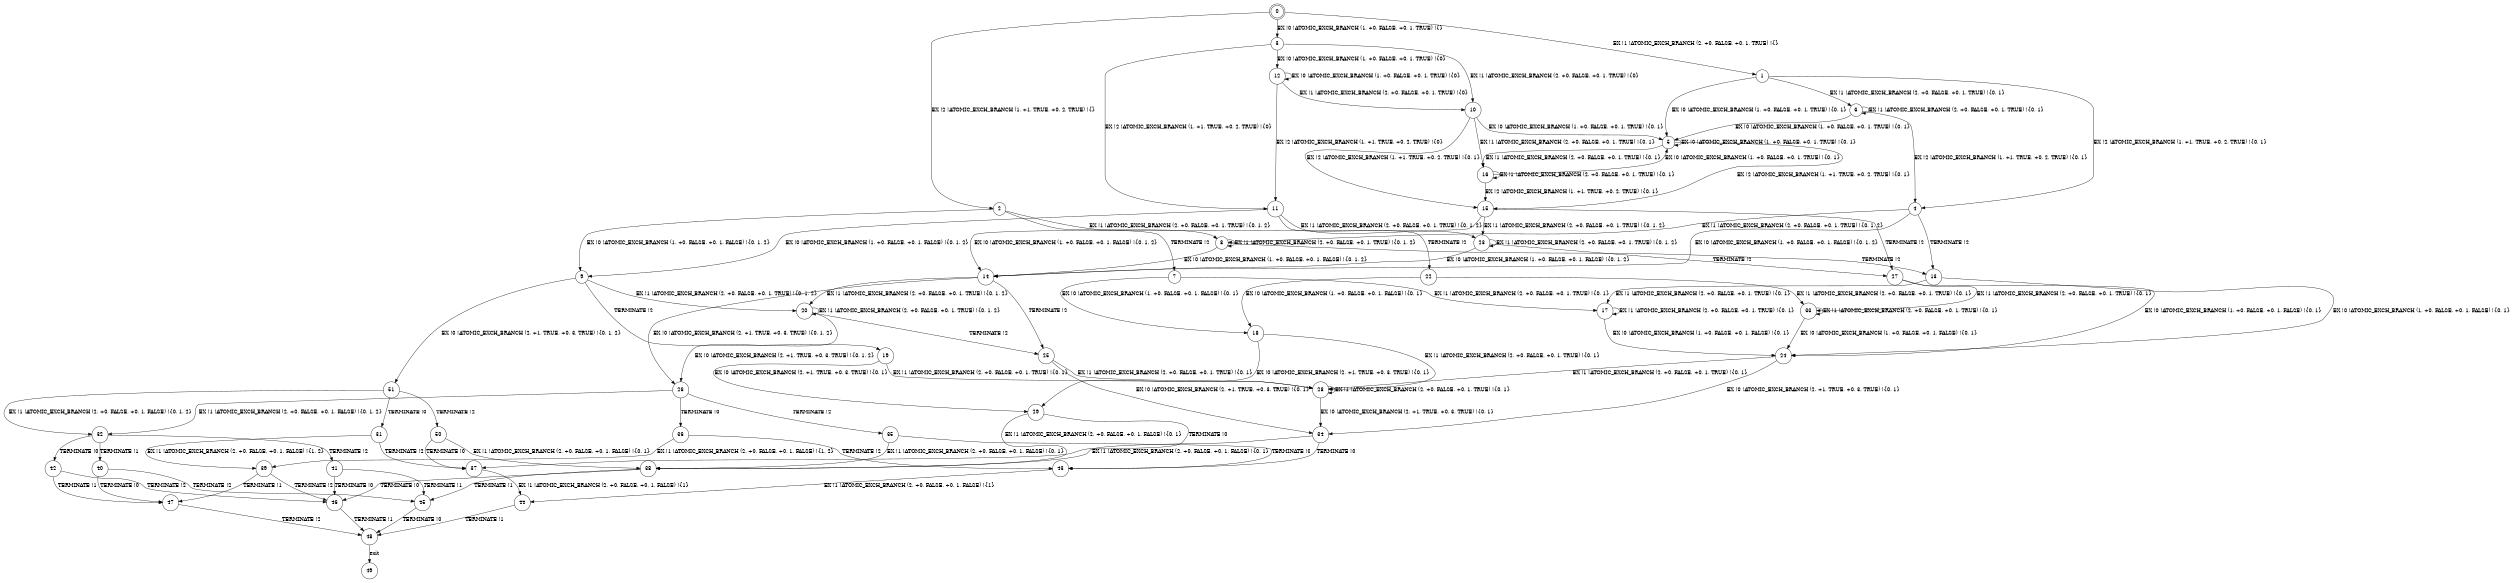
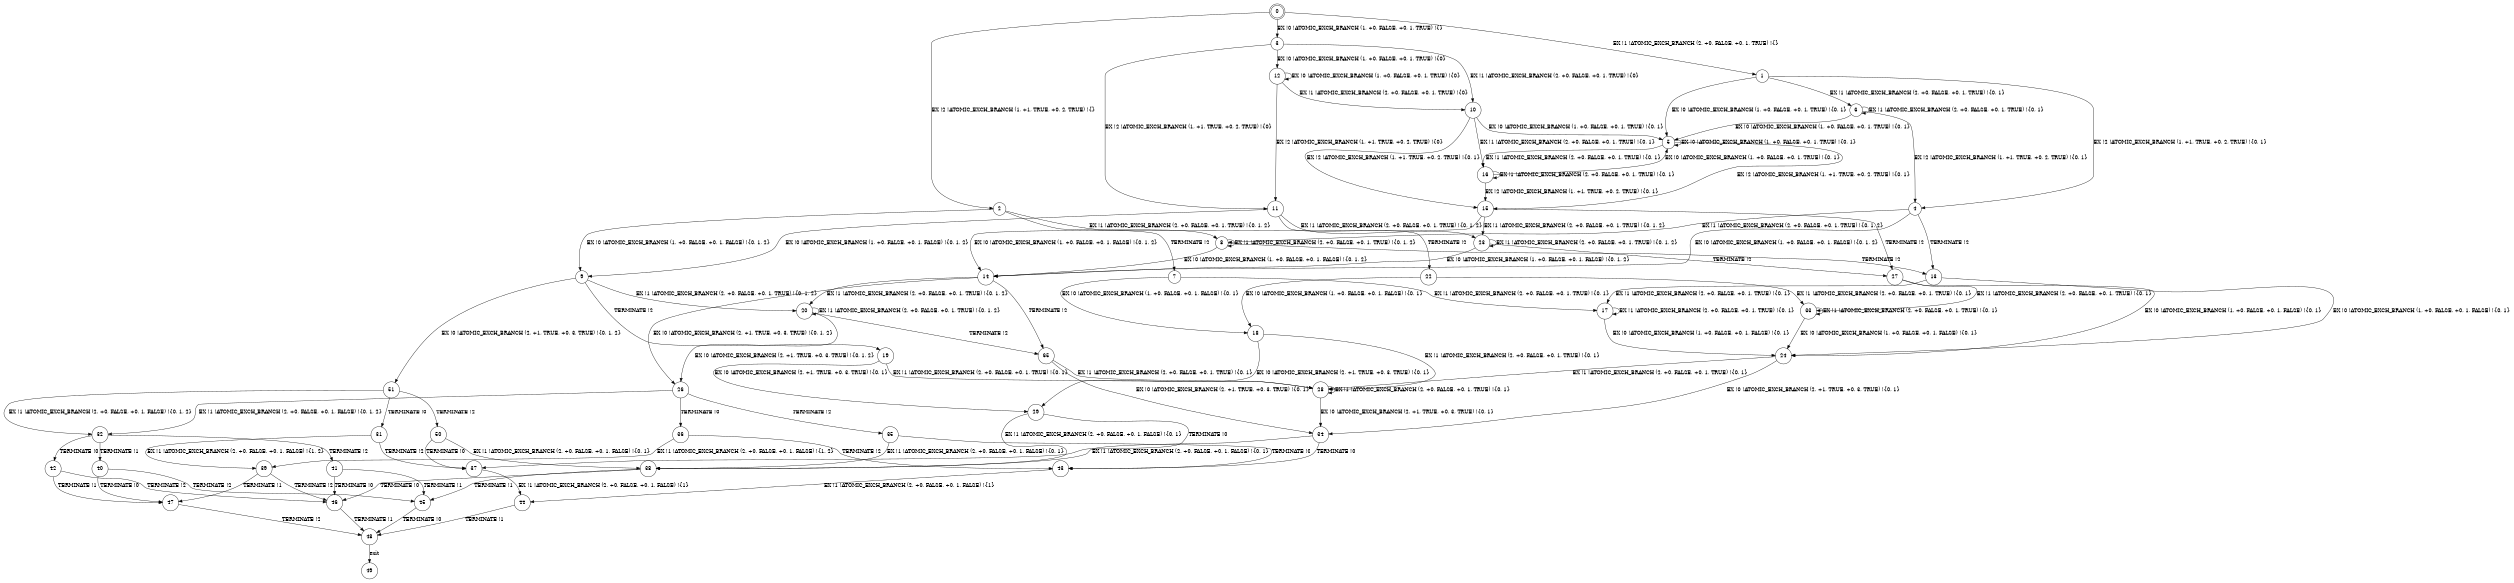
(1046, 356) -> (1046, 356)
